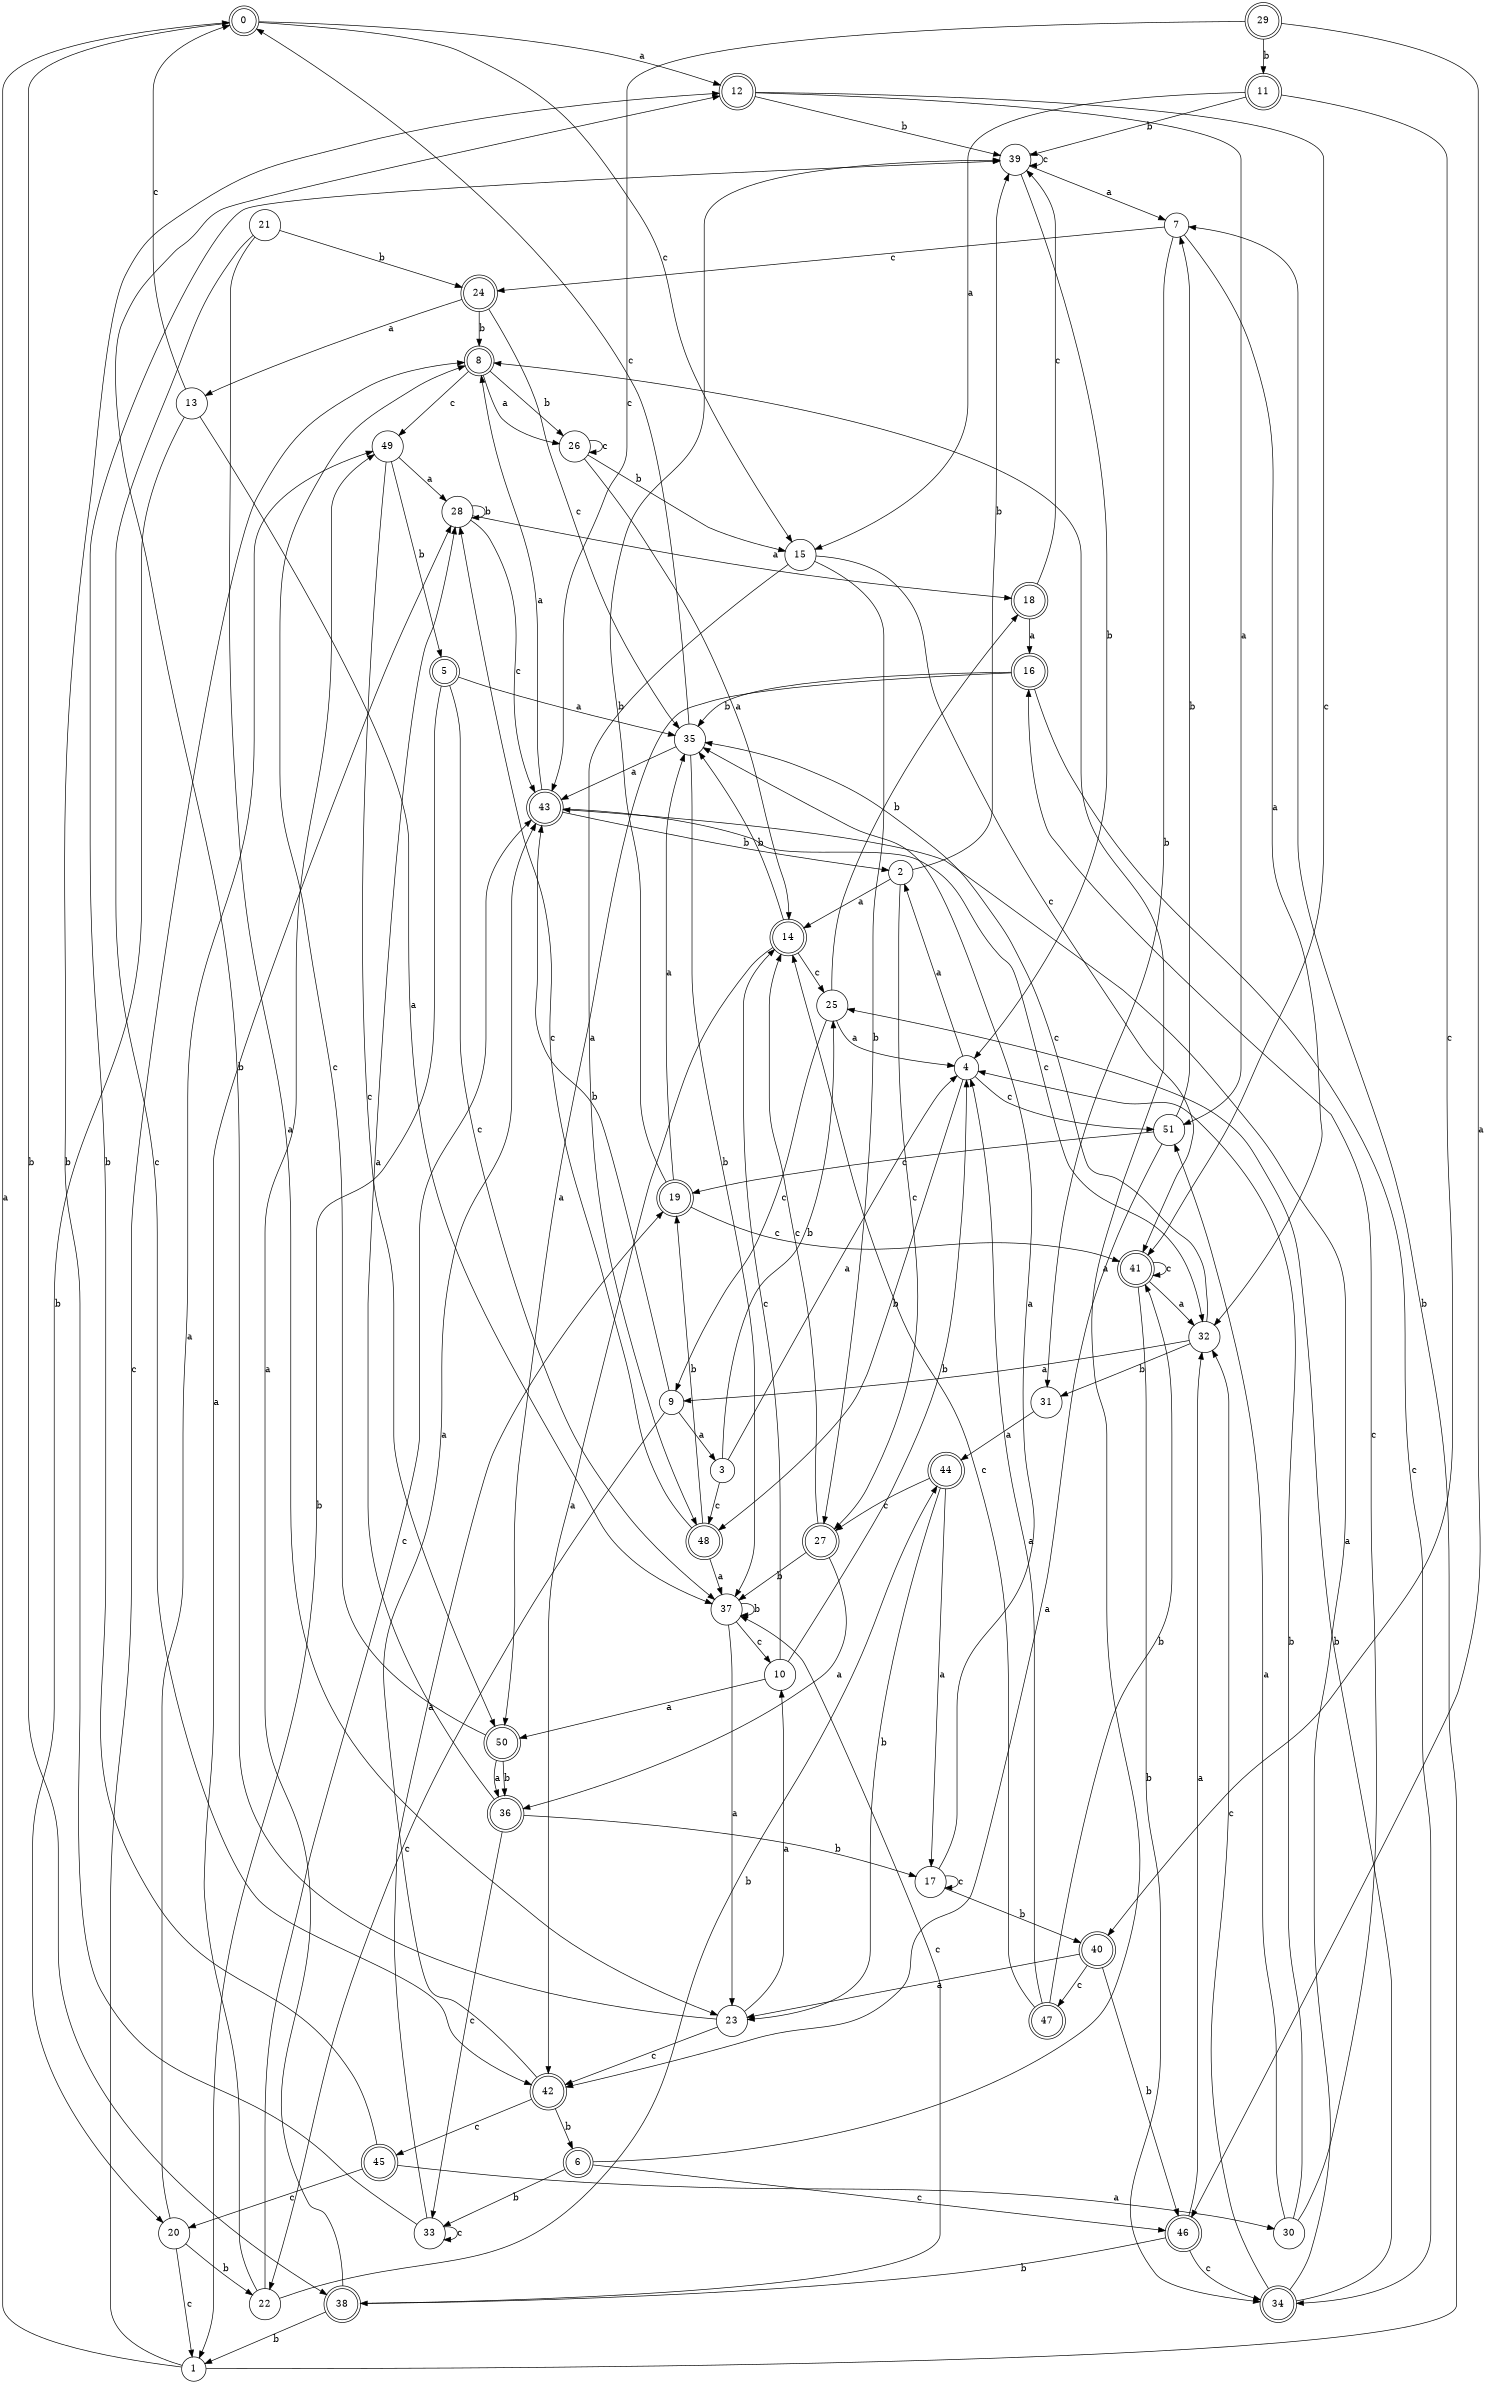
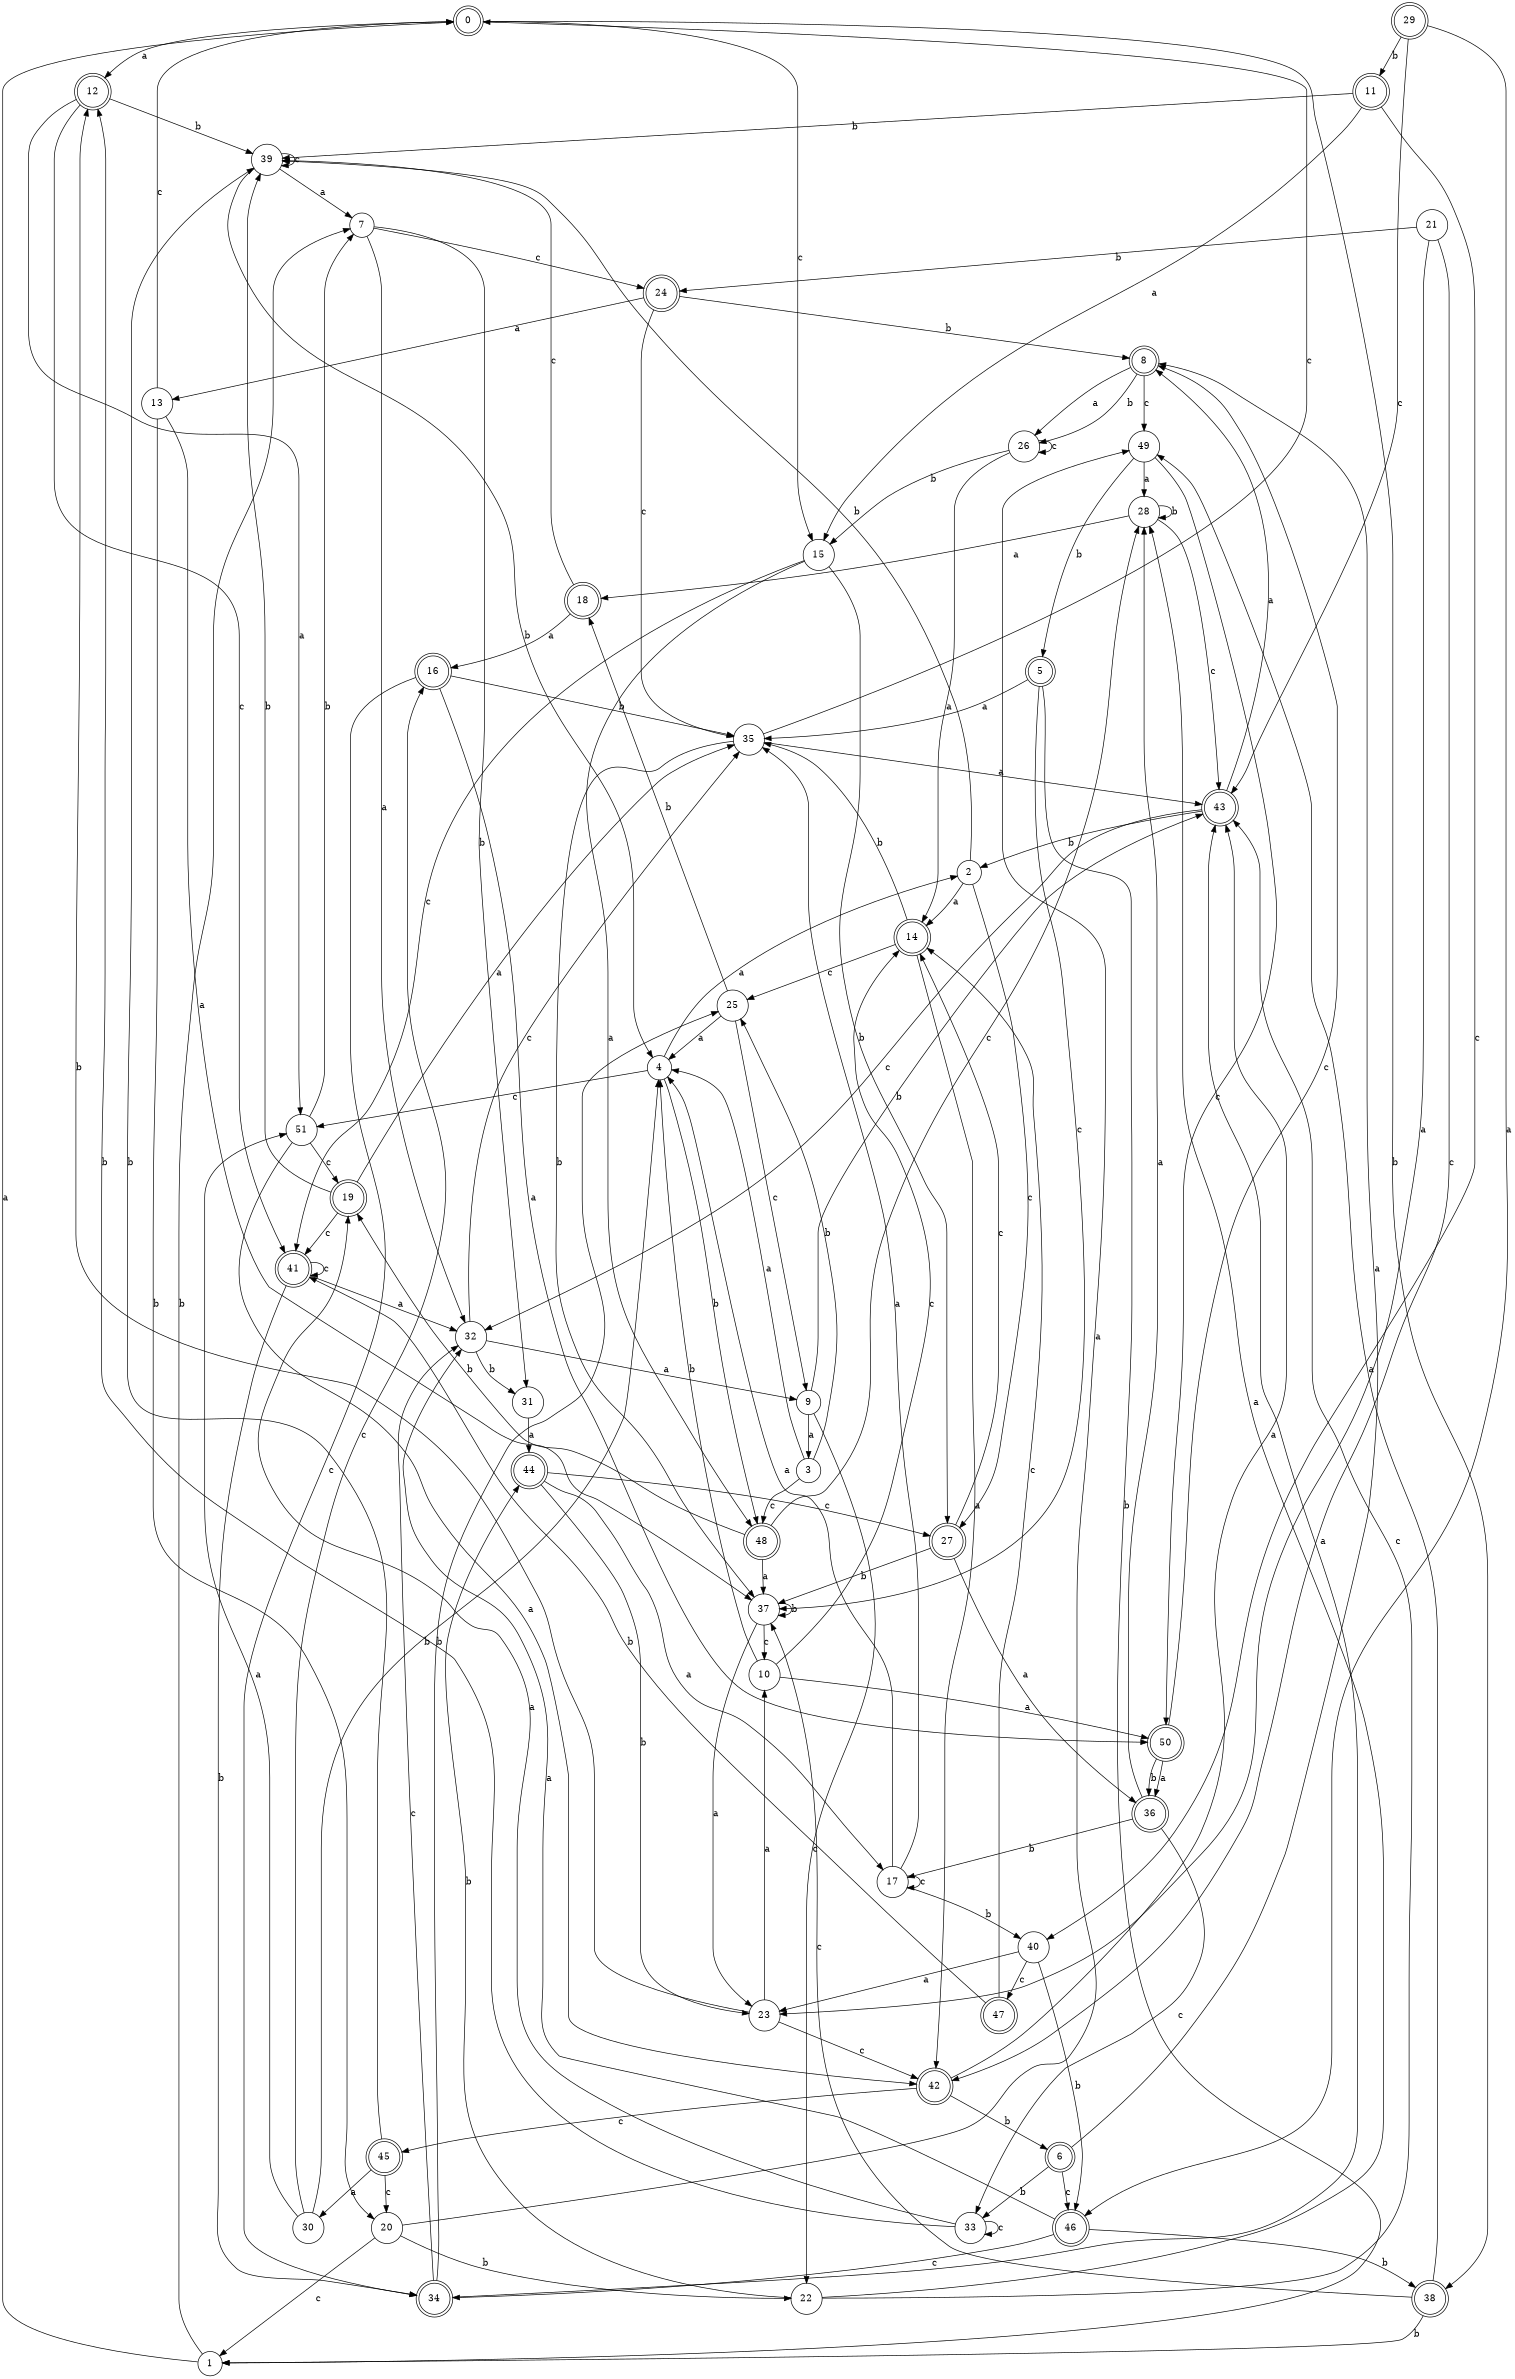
(131, 1319) -> none
(1025, 1543) -> (783, 1486)
(1097, 1950) -> (1034, 1947)
